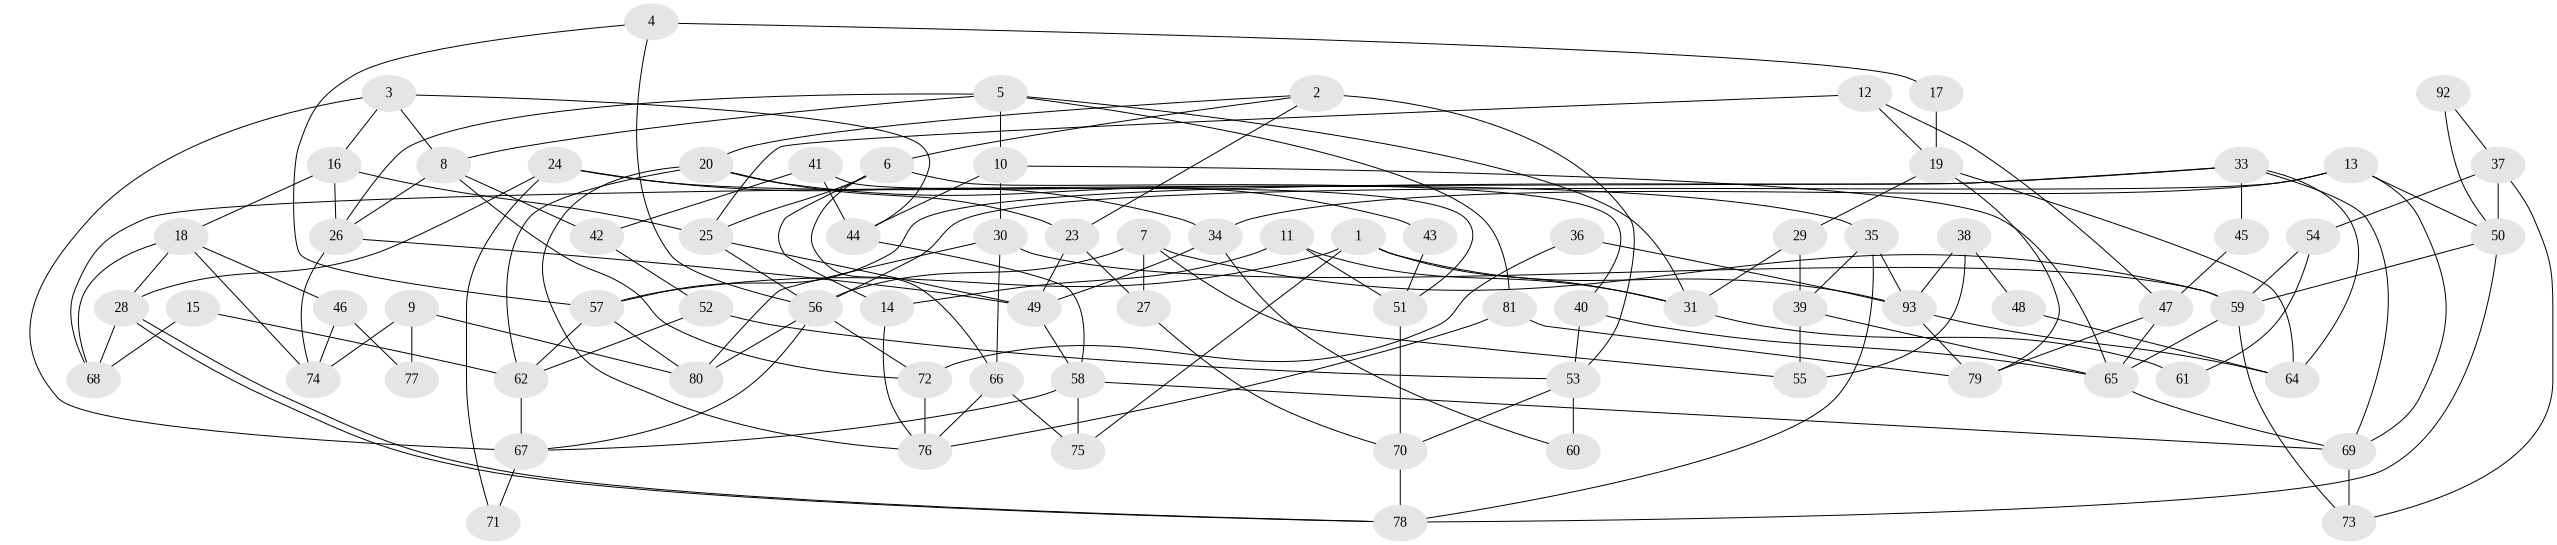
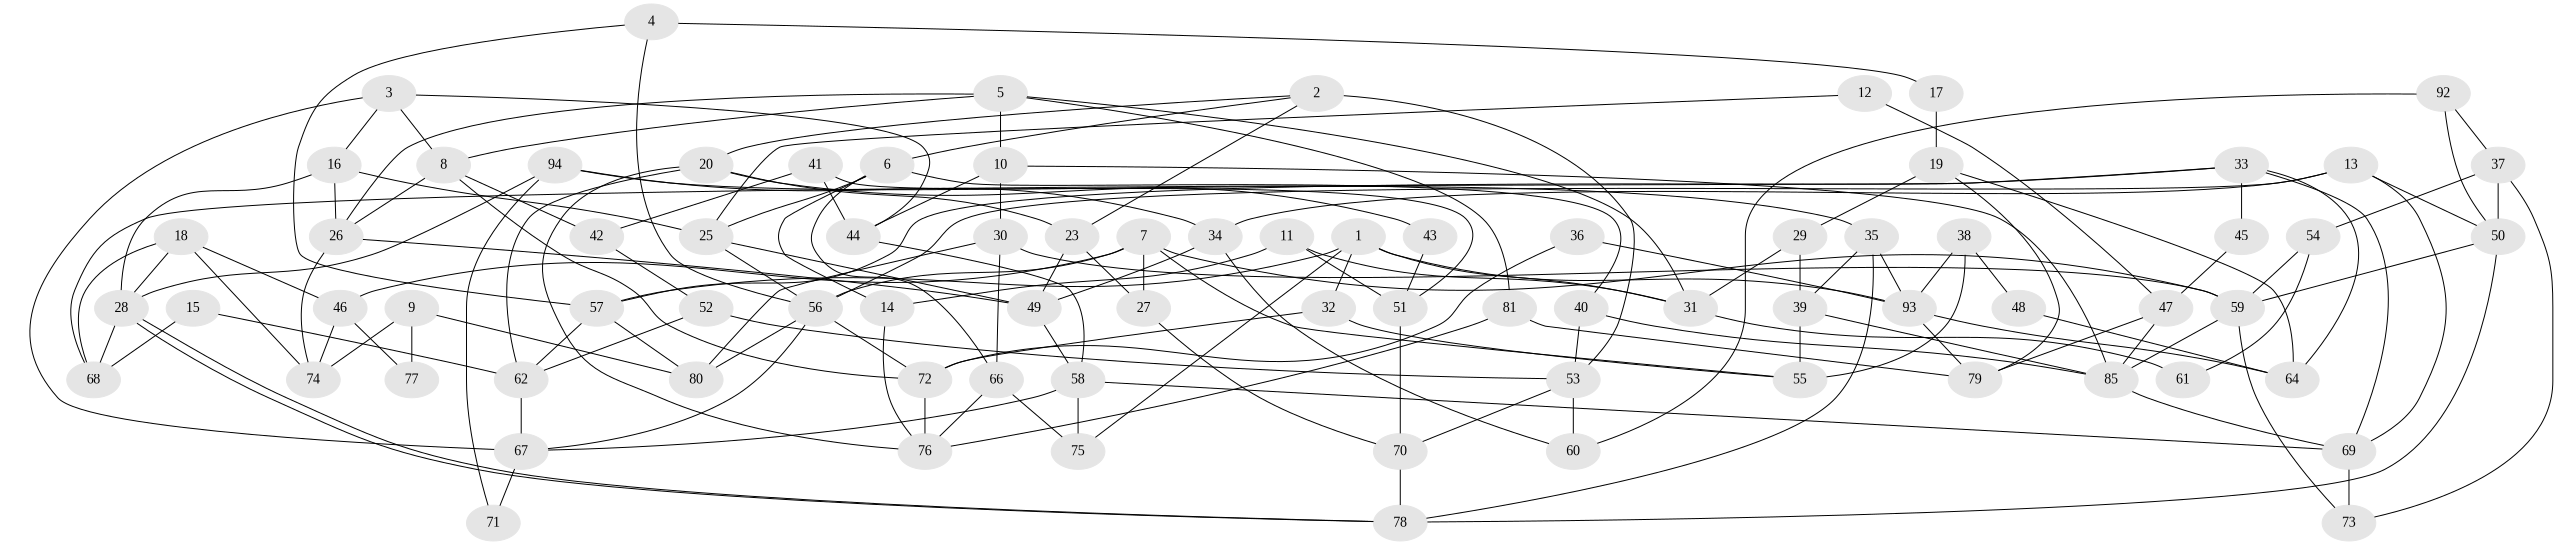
(1900, 129) -> none
none -> (1919, 131)
(555, 165) -> (555, 165)
(263, 198) -> (187, 194)
none -> (550, 265)
none -> (1329, 308)
(2111, 380) -> (2111, 380)
